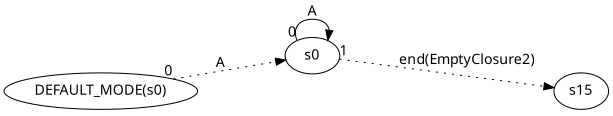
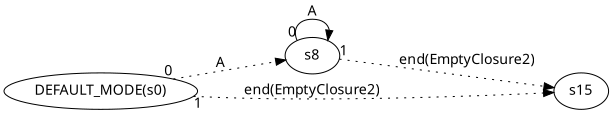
(312, 56) -> (312, 56)
none -> (368, 99)
